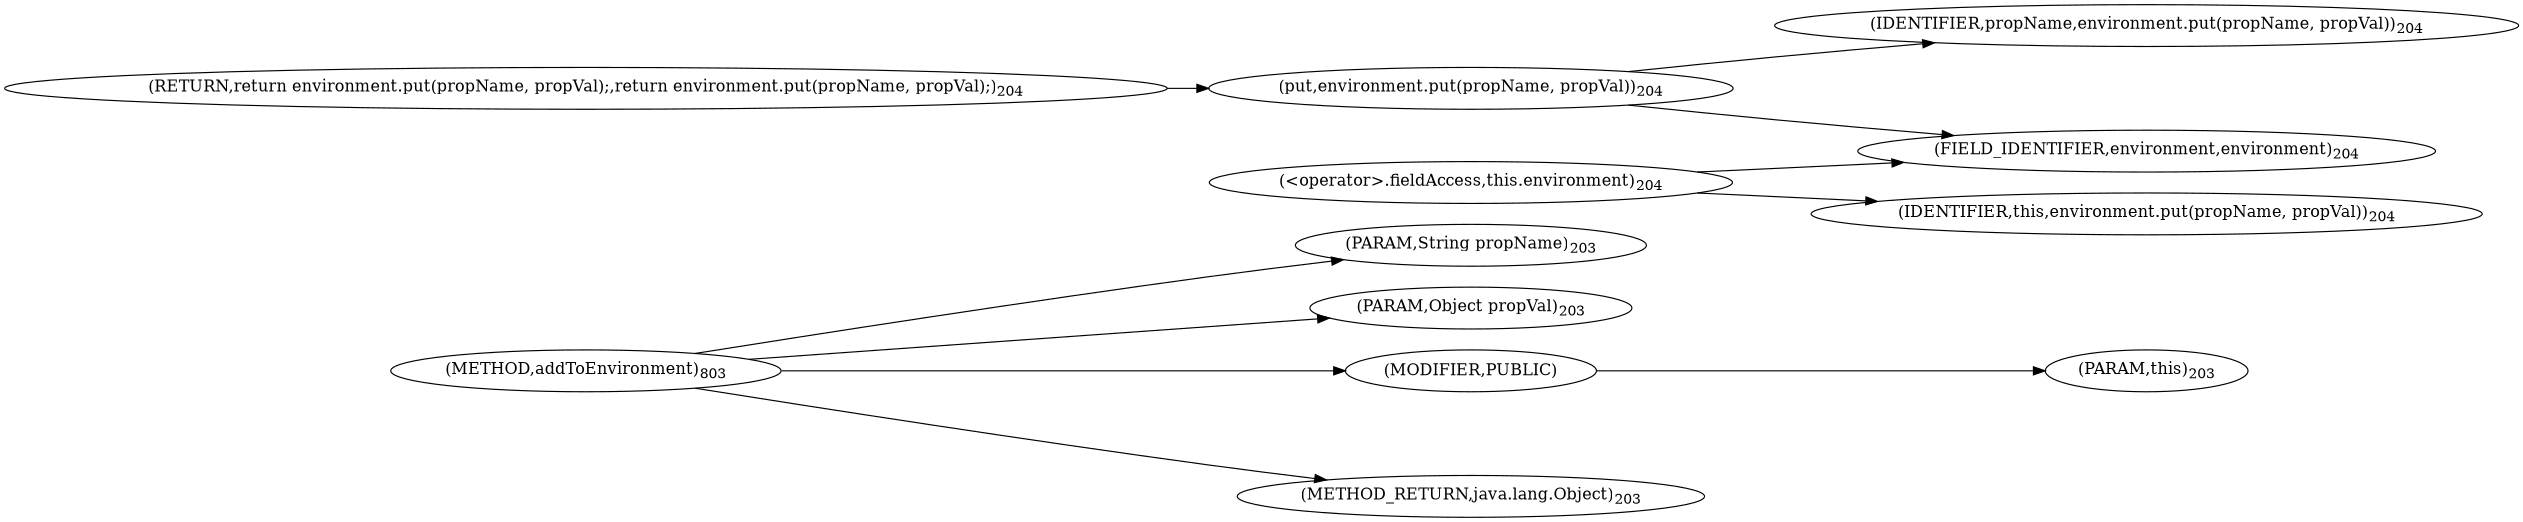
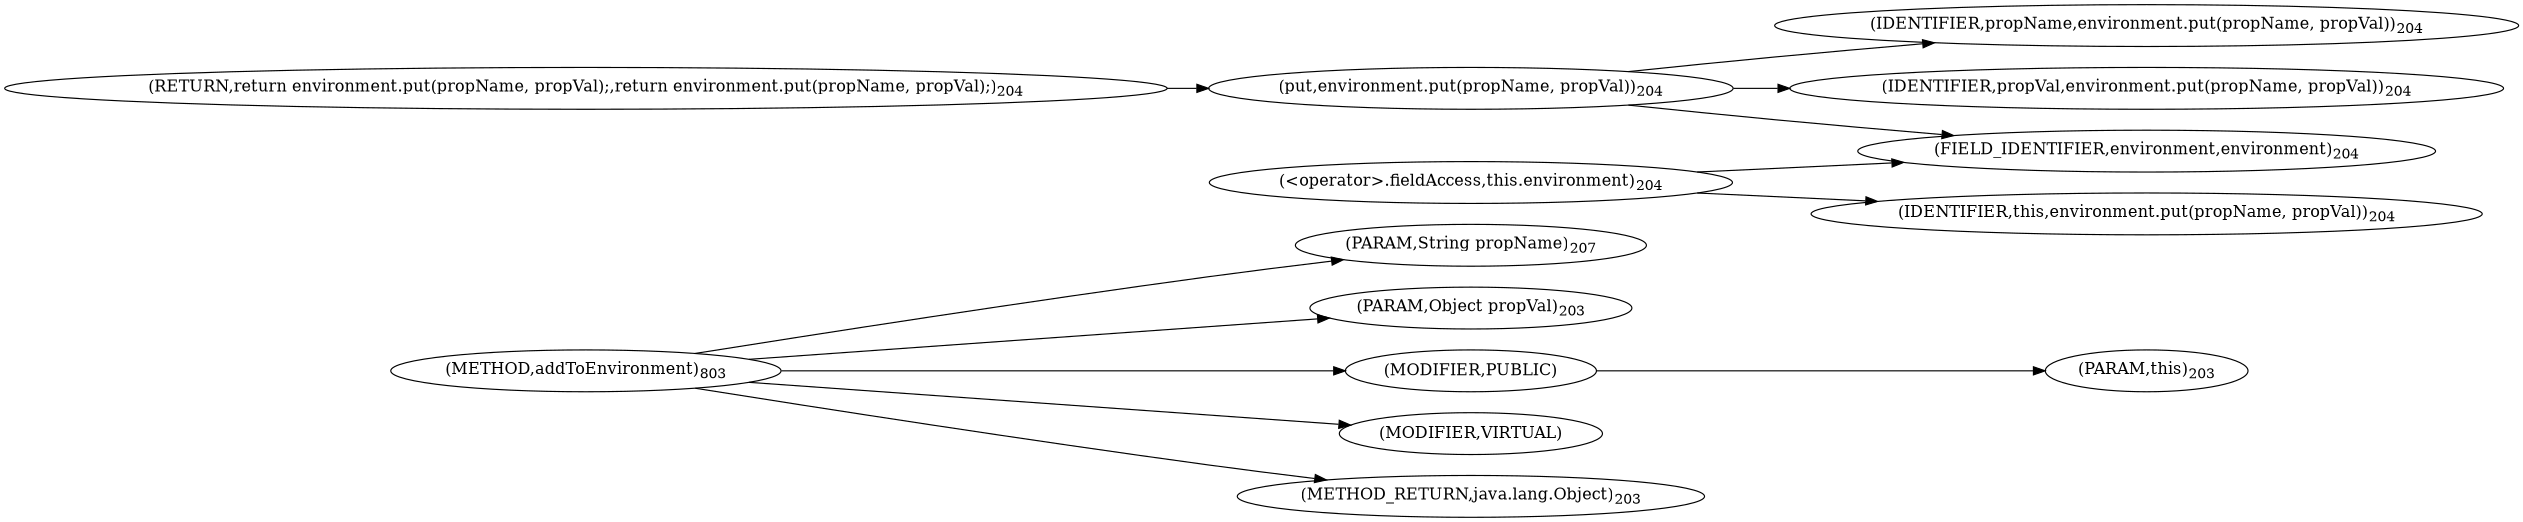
none -> (2147, 88)
(1583, 244) -> (1583, 244)
none -> (1471, 434)
